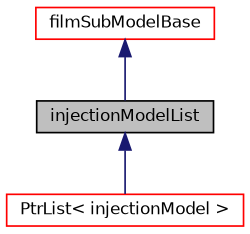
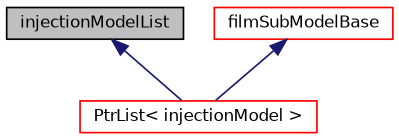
(125, 79) -> (245, 76)
